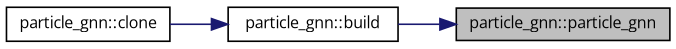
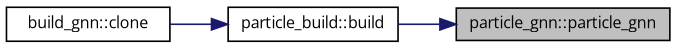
(88, 24) -> (88, 24)
(313, 24) -> (313, 24)
